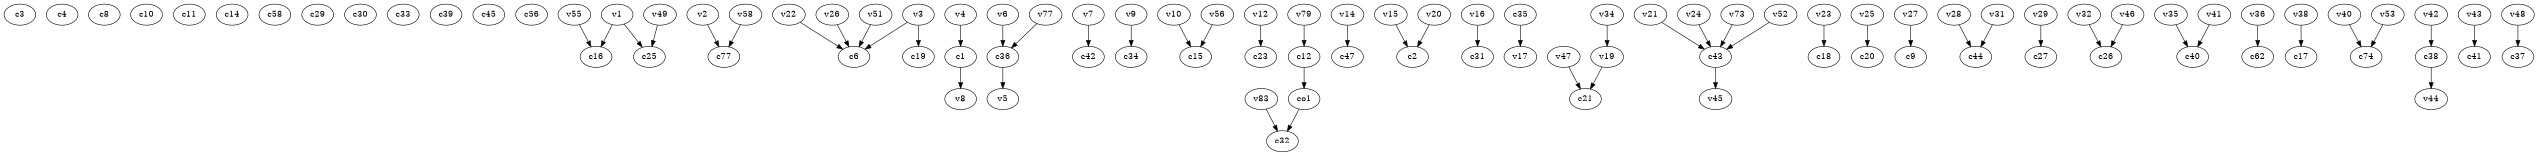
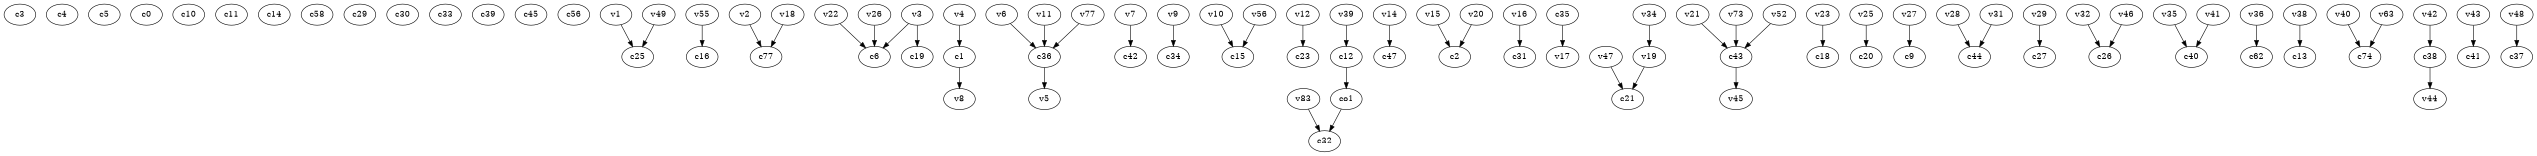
(104, 15) -> (147, 15)
none -> (104, 15)
(746, 15) -> (788, 15)
(876, 15) -> none
none -> (1044, 15)
(1304, 15) -> (1346, 15)
(1694, 15) -> none
(2388, 15) -> (2387, 15)
(608, 33) -> none
(2301, 57) -> (2300, 57)
